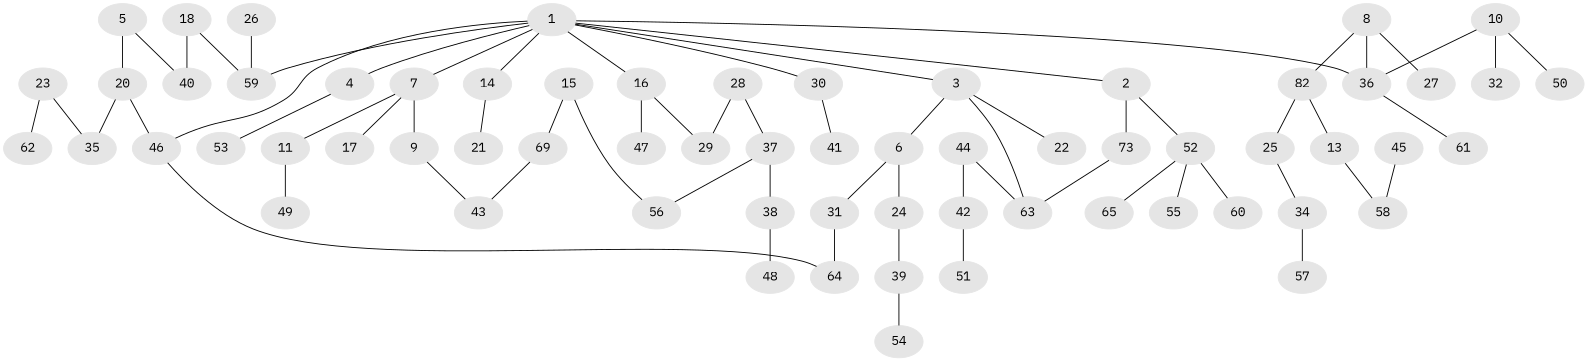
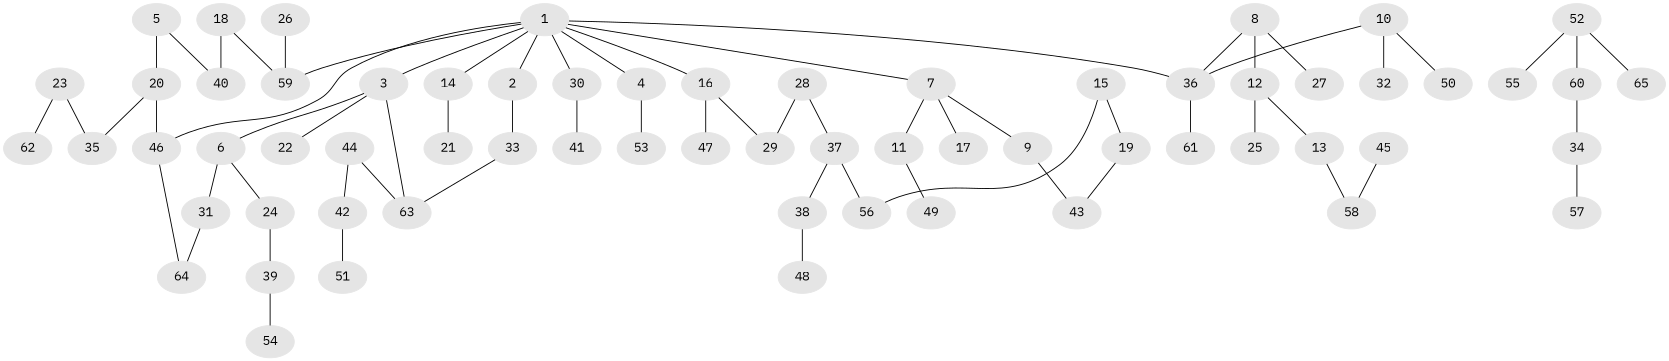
(1302, 84) -> (1255, 84)
(1158, 116) -> none
(543, 148) -> (1126, 148)
(1126, 148) -> (513, 148)
(1286, 181) -> (1577, 116)
